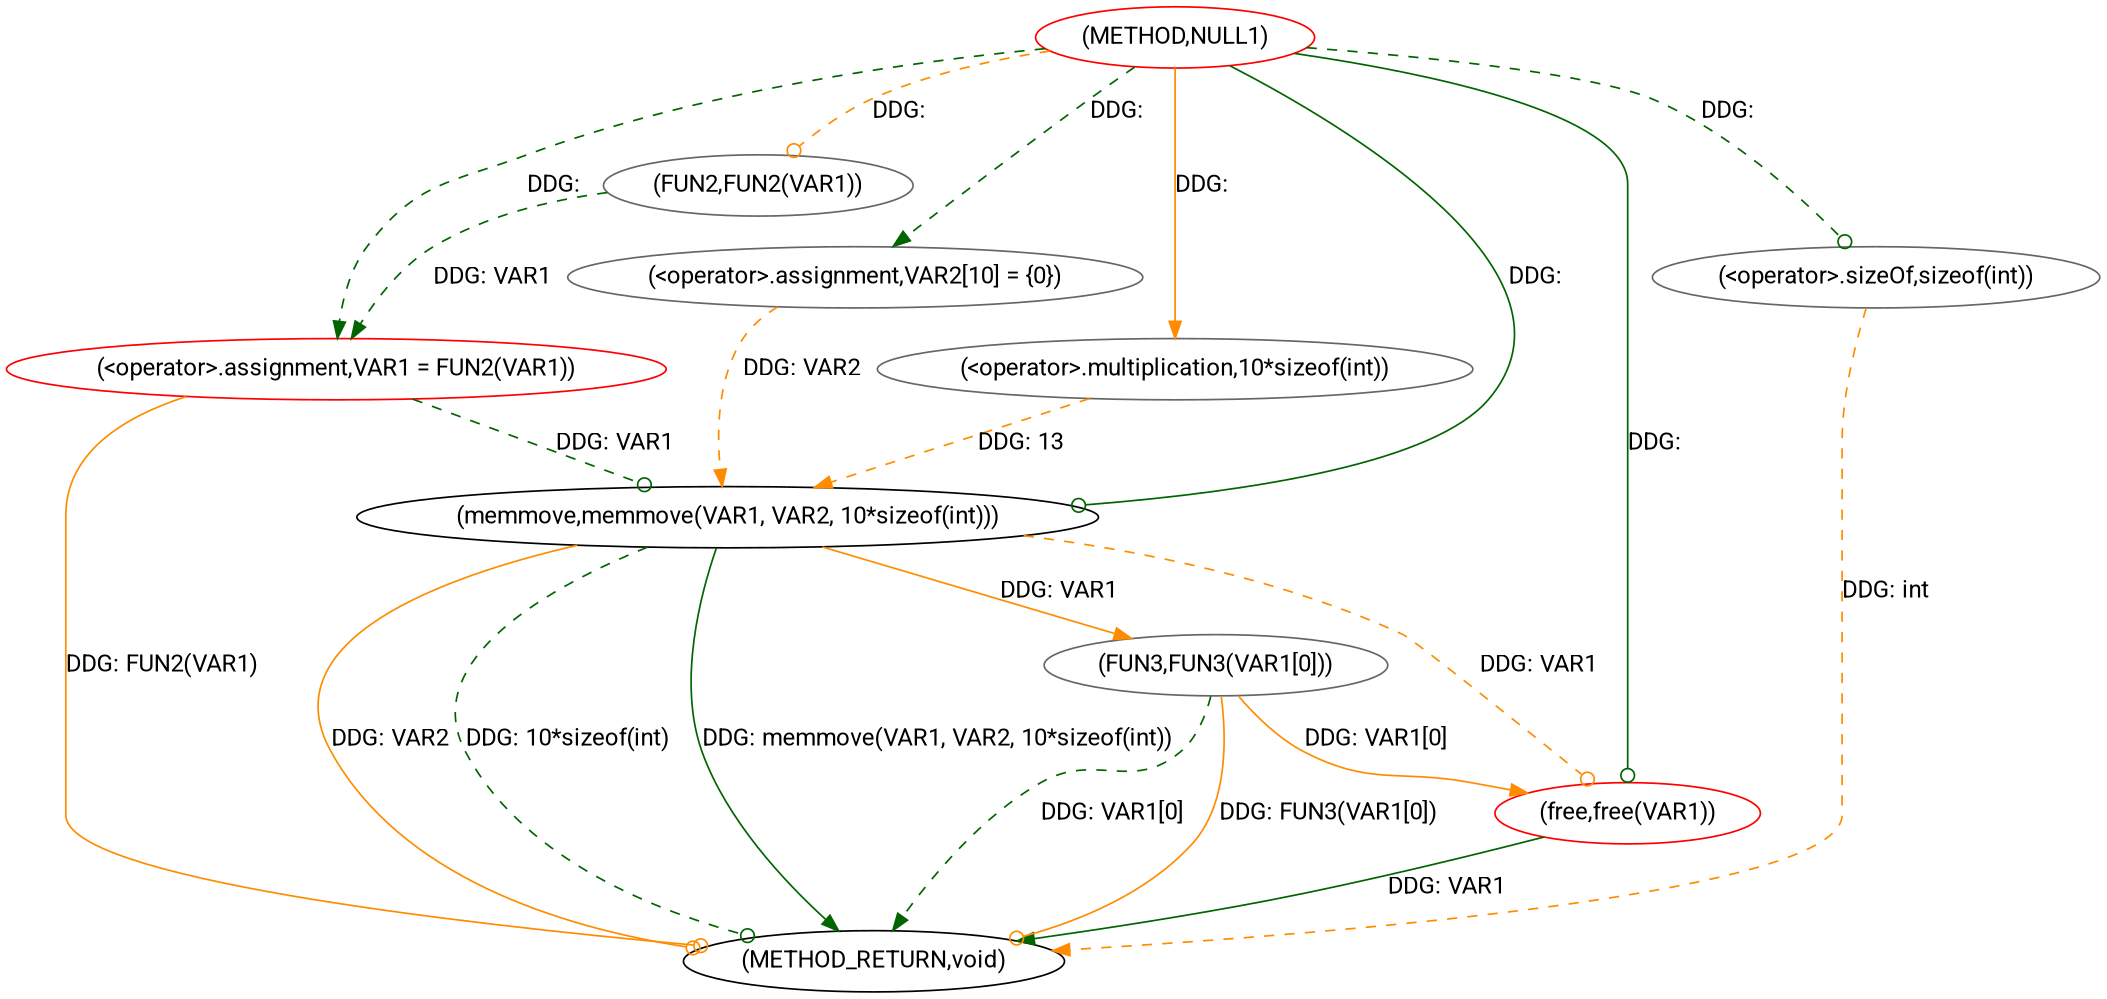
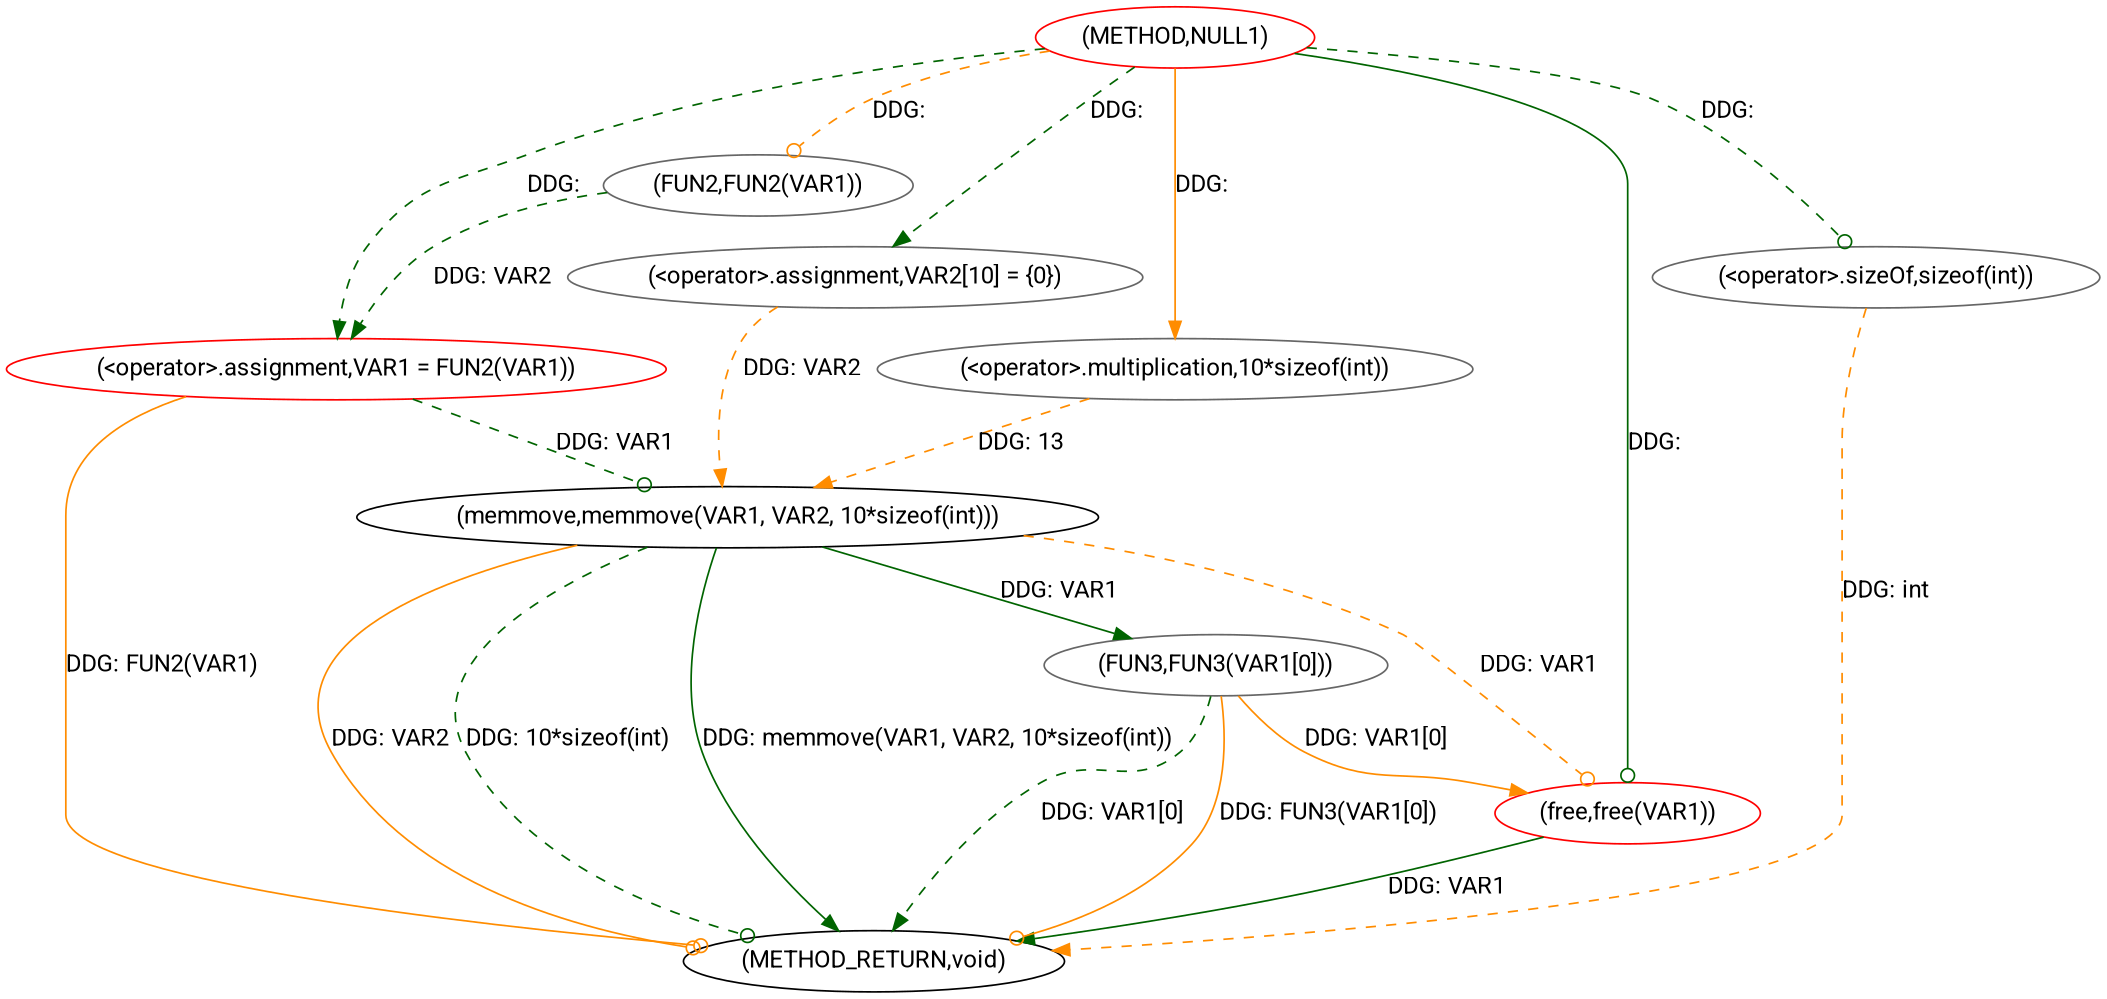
(493, 277) -> (493, 277)
(1501, 376) -> none
(968, 590) -> (968, 590)
